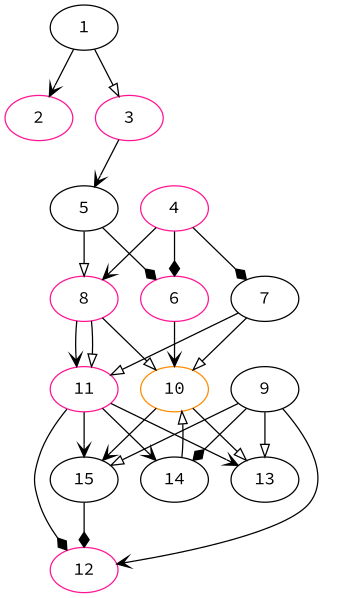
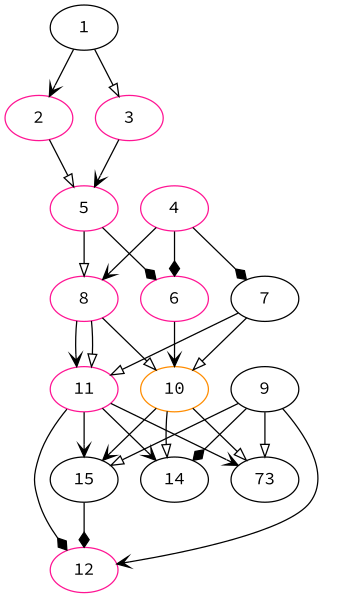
none -> (59, 158)
(84, 208) -> (84, 208)
(183, 447) -> (166, 421)
(265, 480) -> (265, 480)
